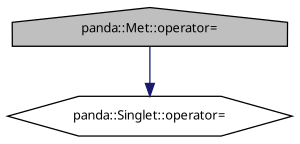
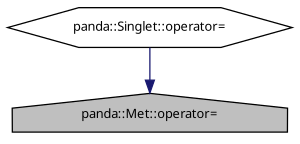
(150, 65) -> (150, 64)
